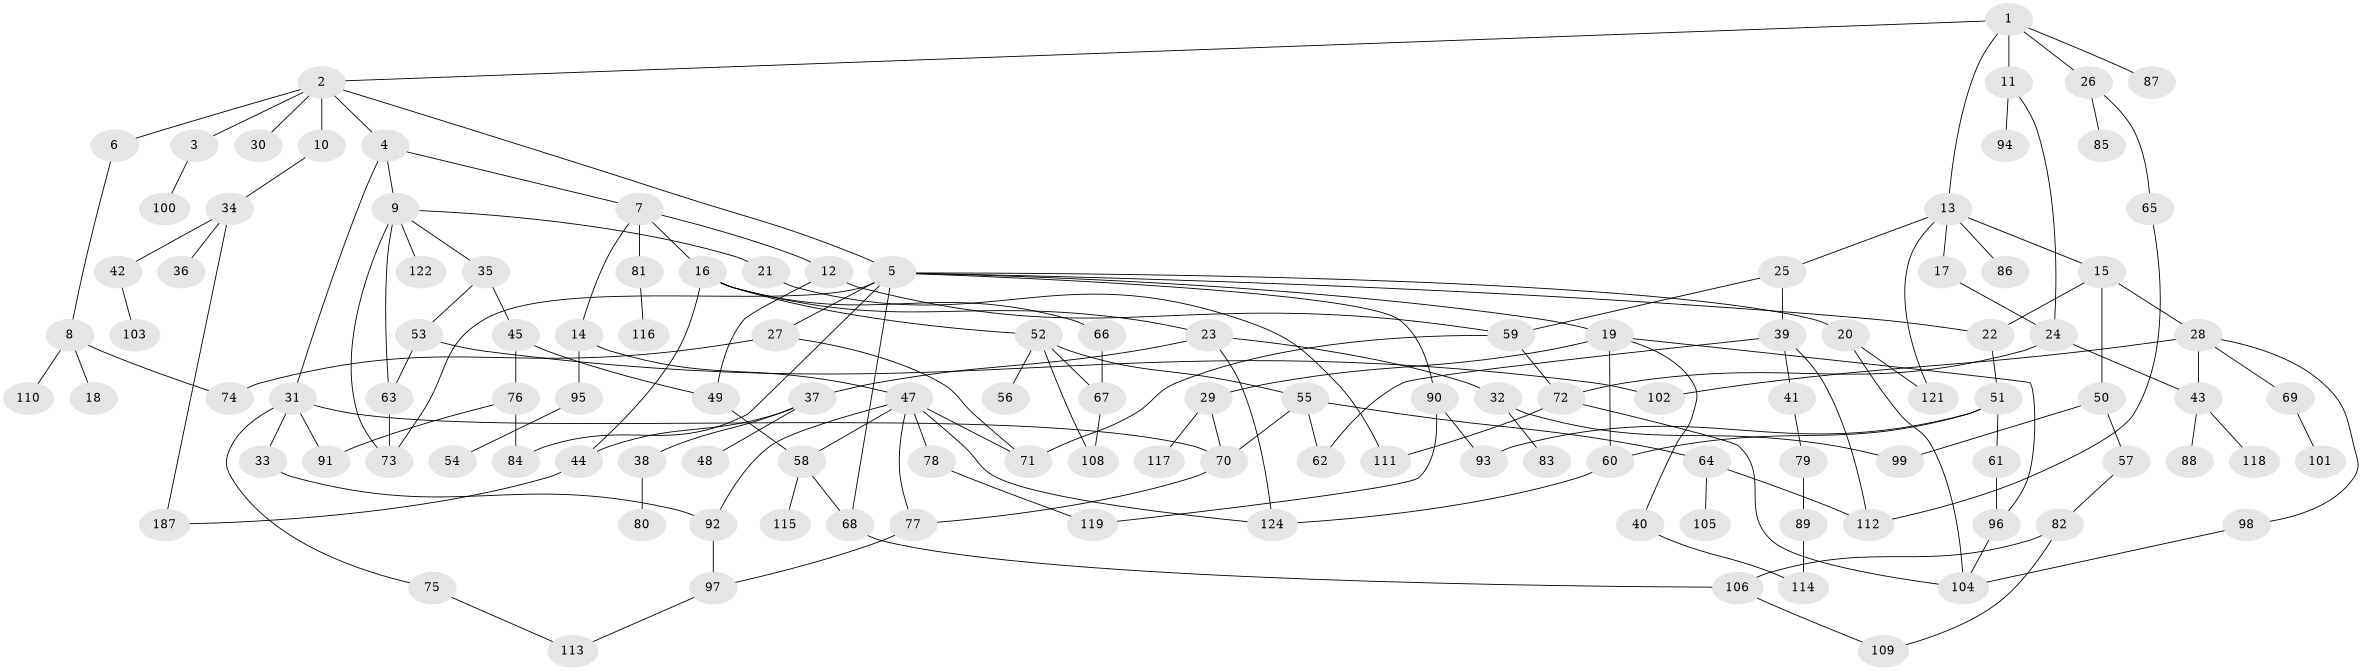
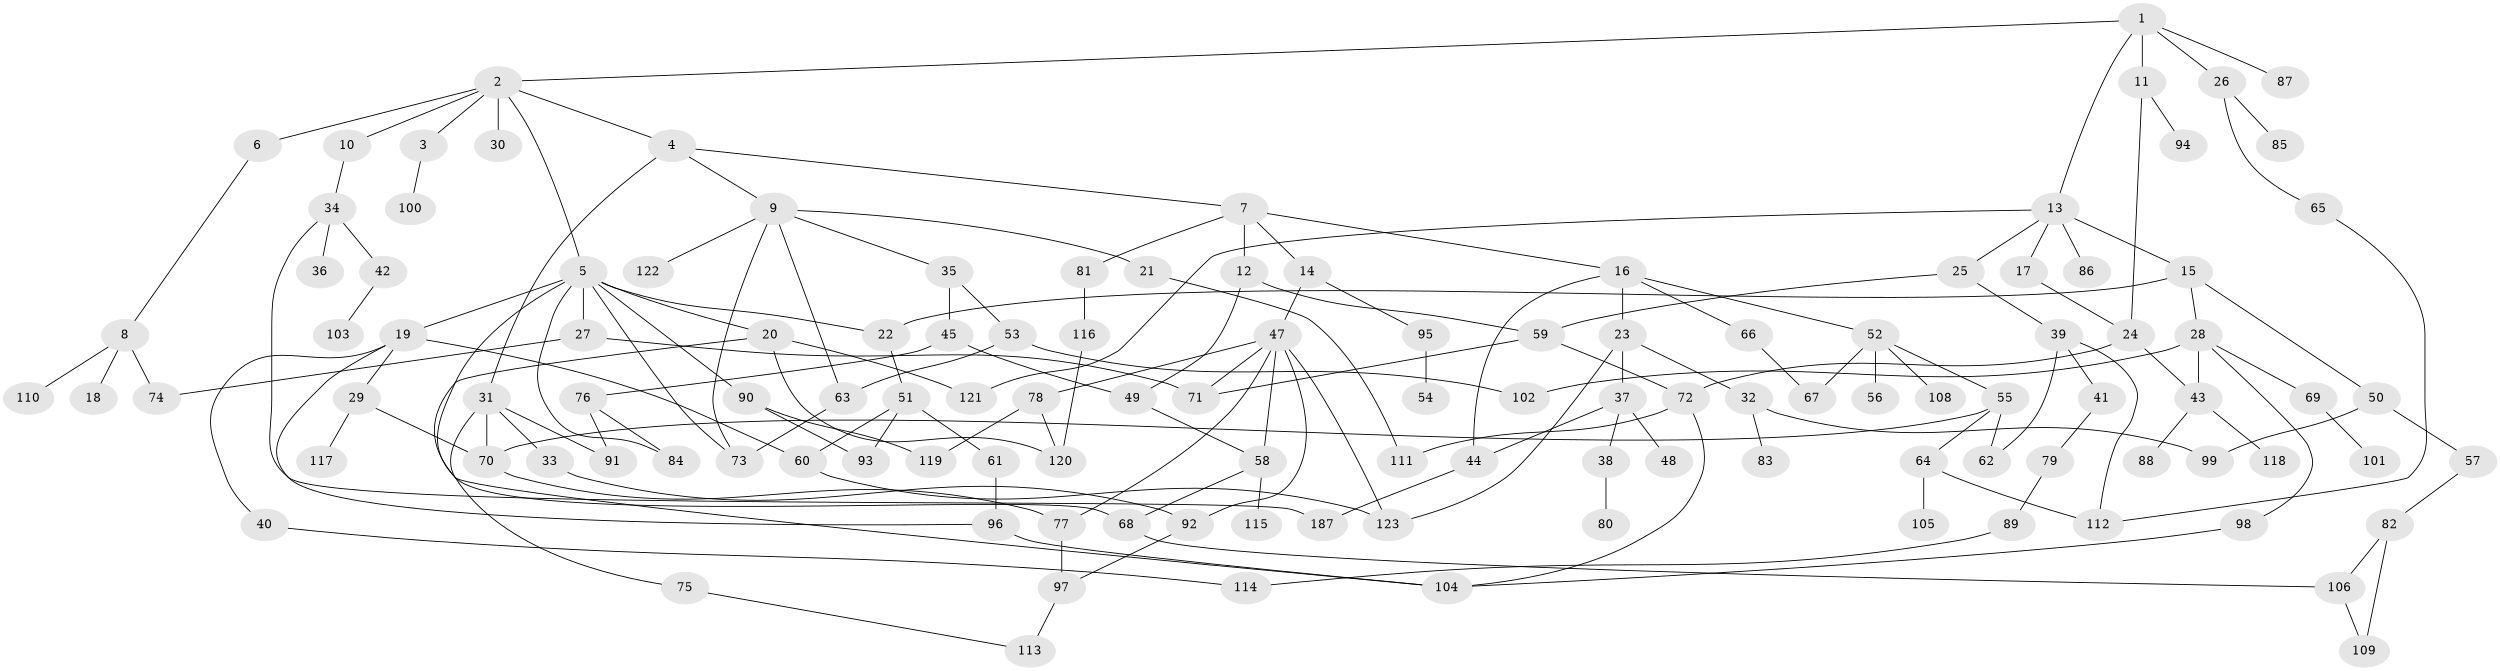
(1099, 424) -> none
none -> (1061, 462)
(1272, 525) -> (1388, 525)
